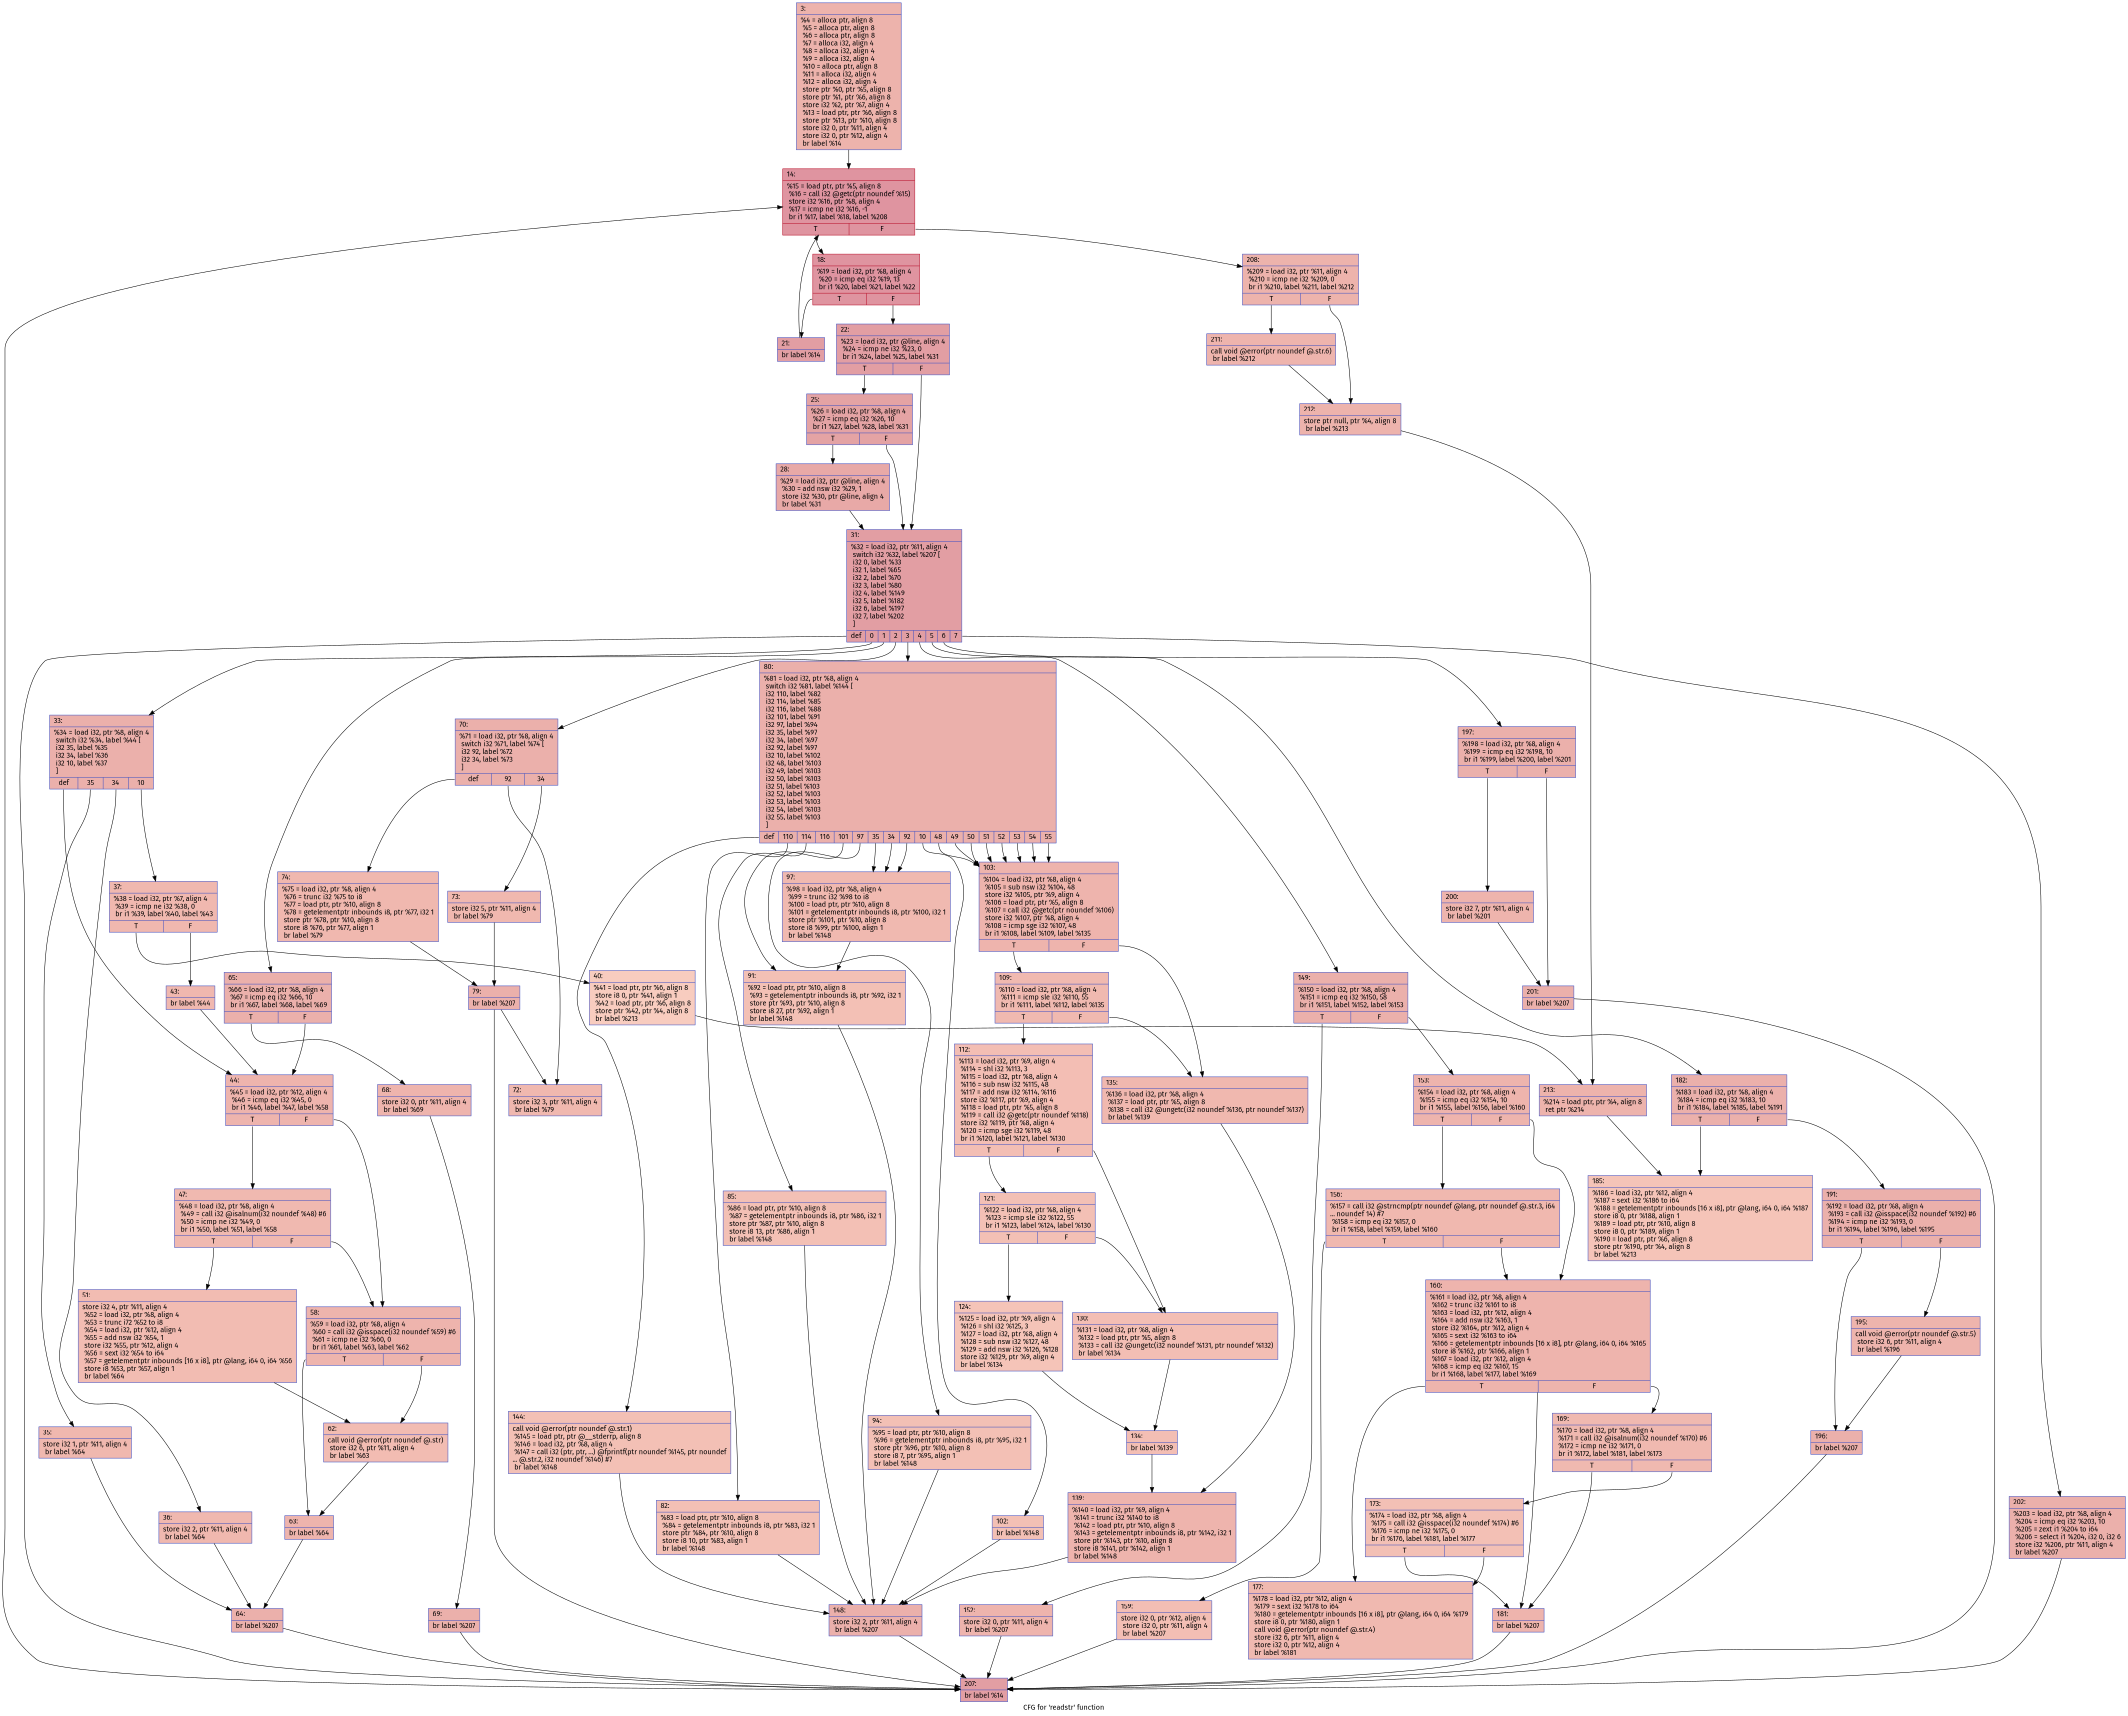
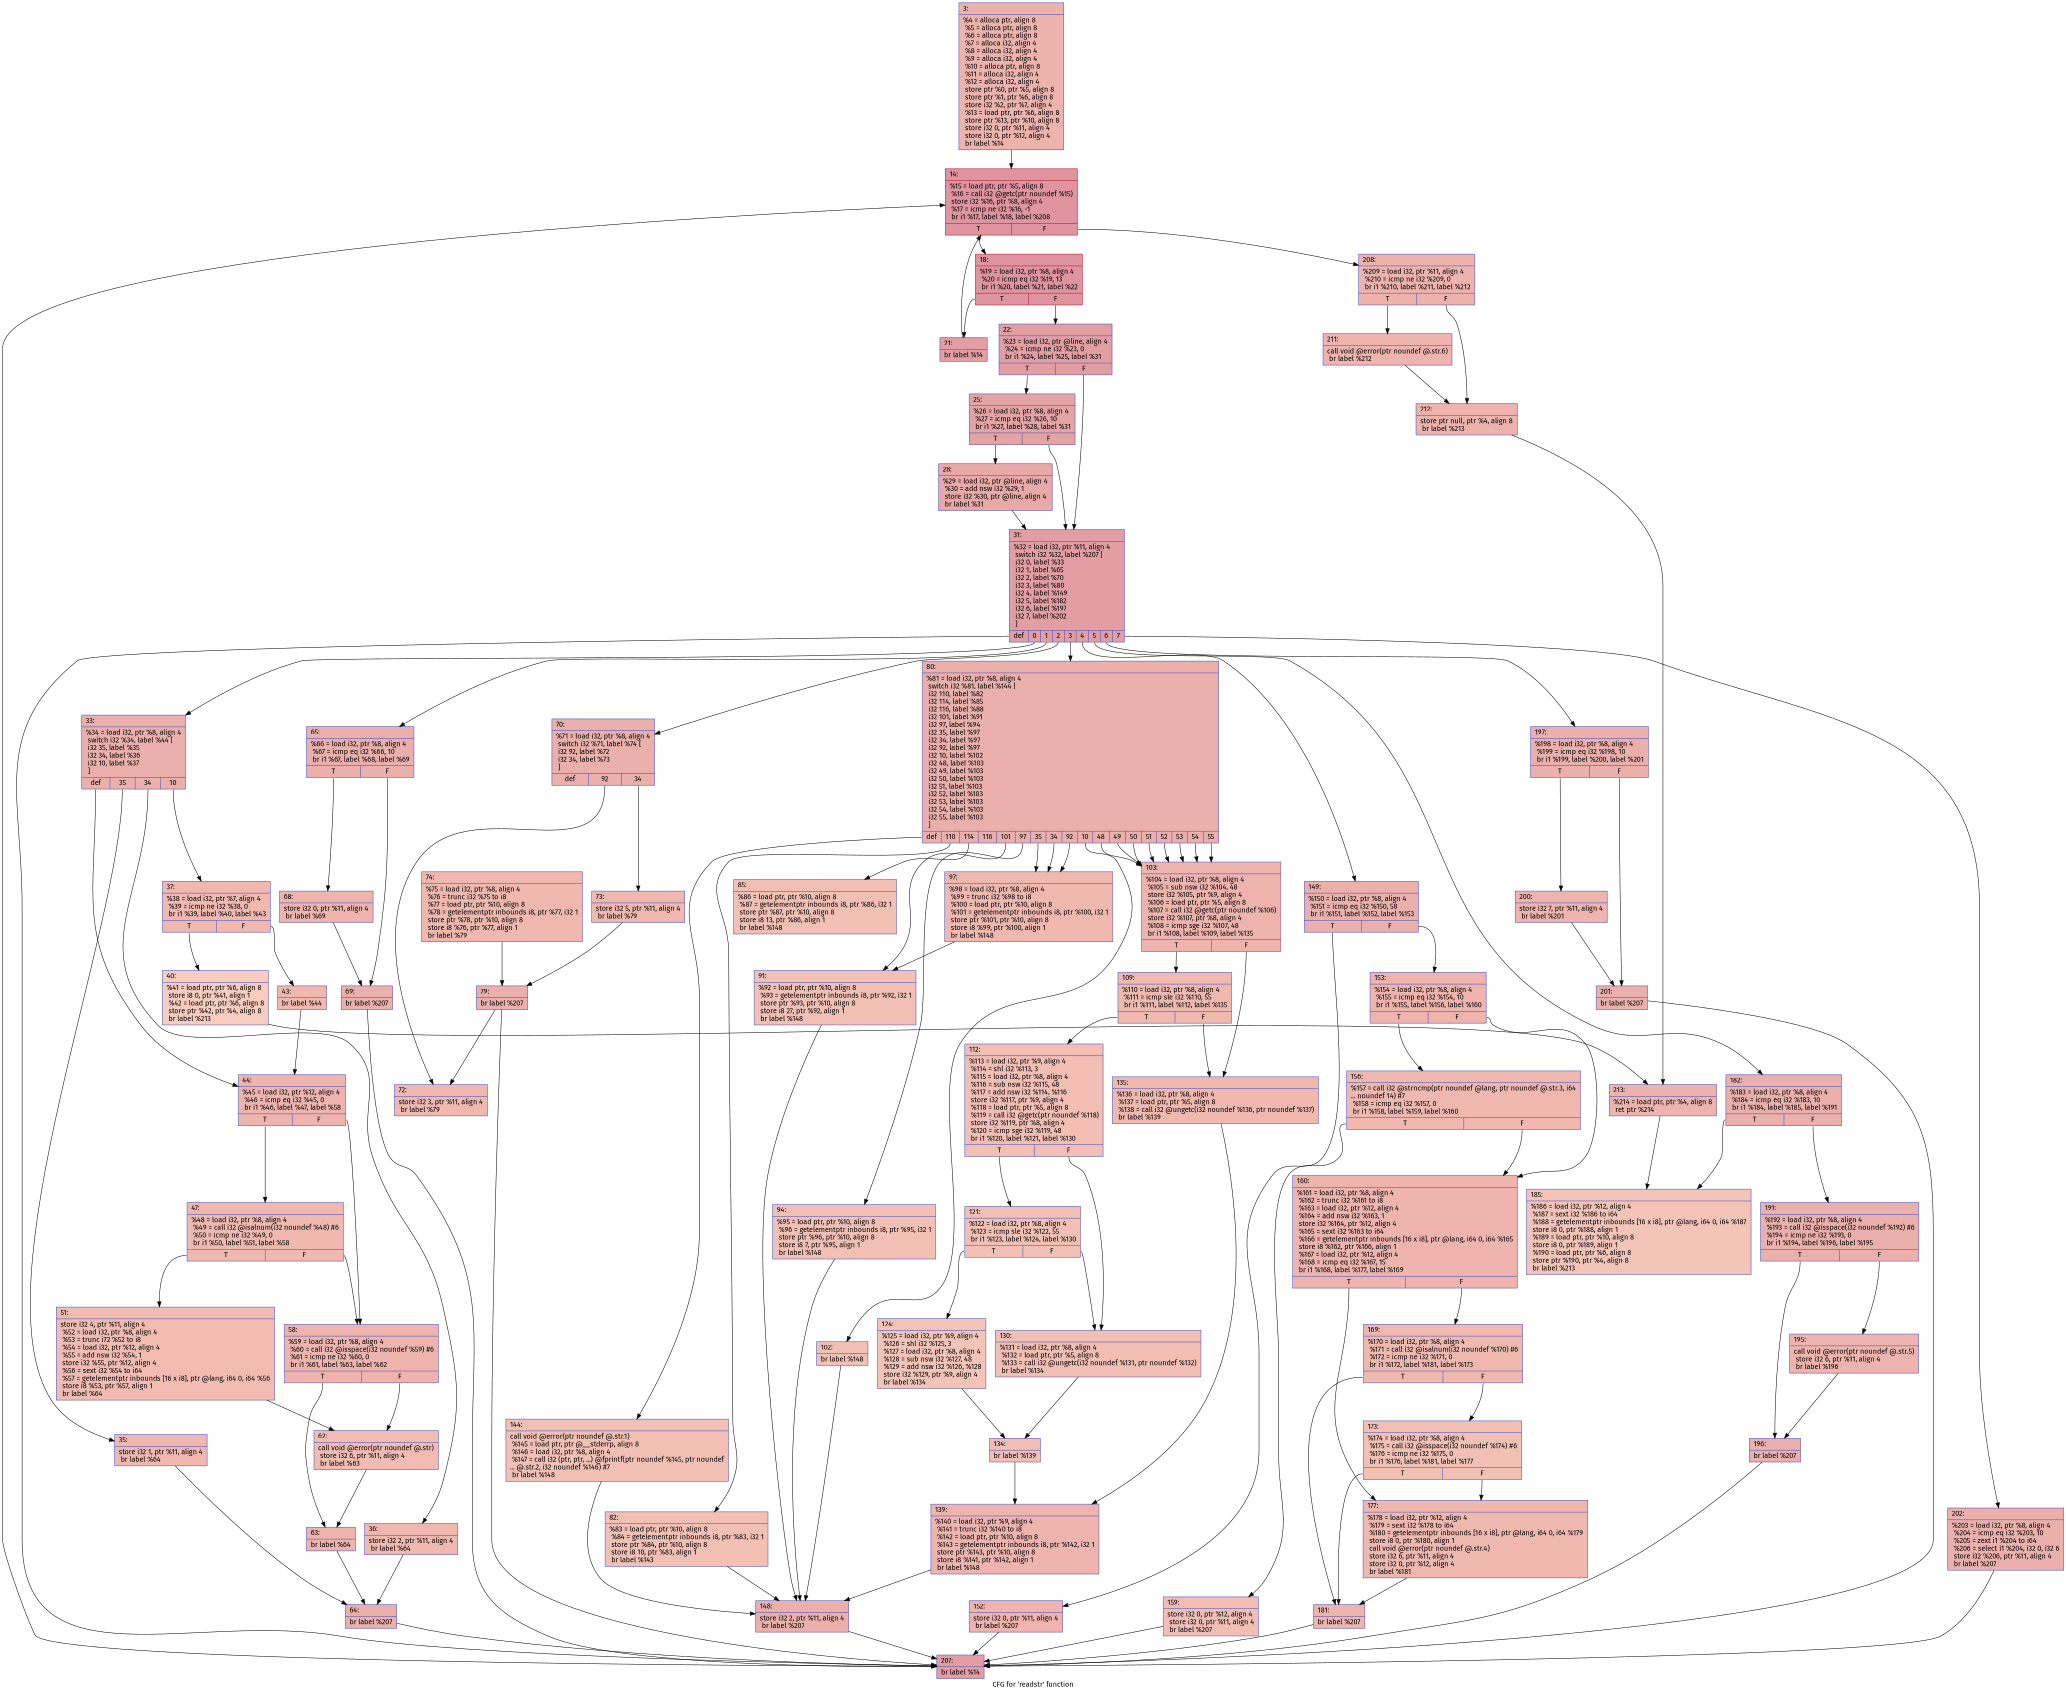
(400, 810) -> none
(302, 1047) -> (386, 880)
(818, 1426) -> none
(1534, 1493) -> (1385, 1590)
(683, 1549) -> (632, 1560)
